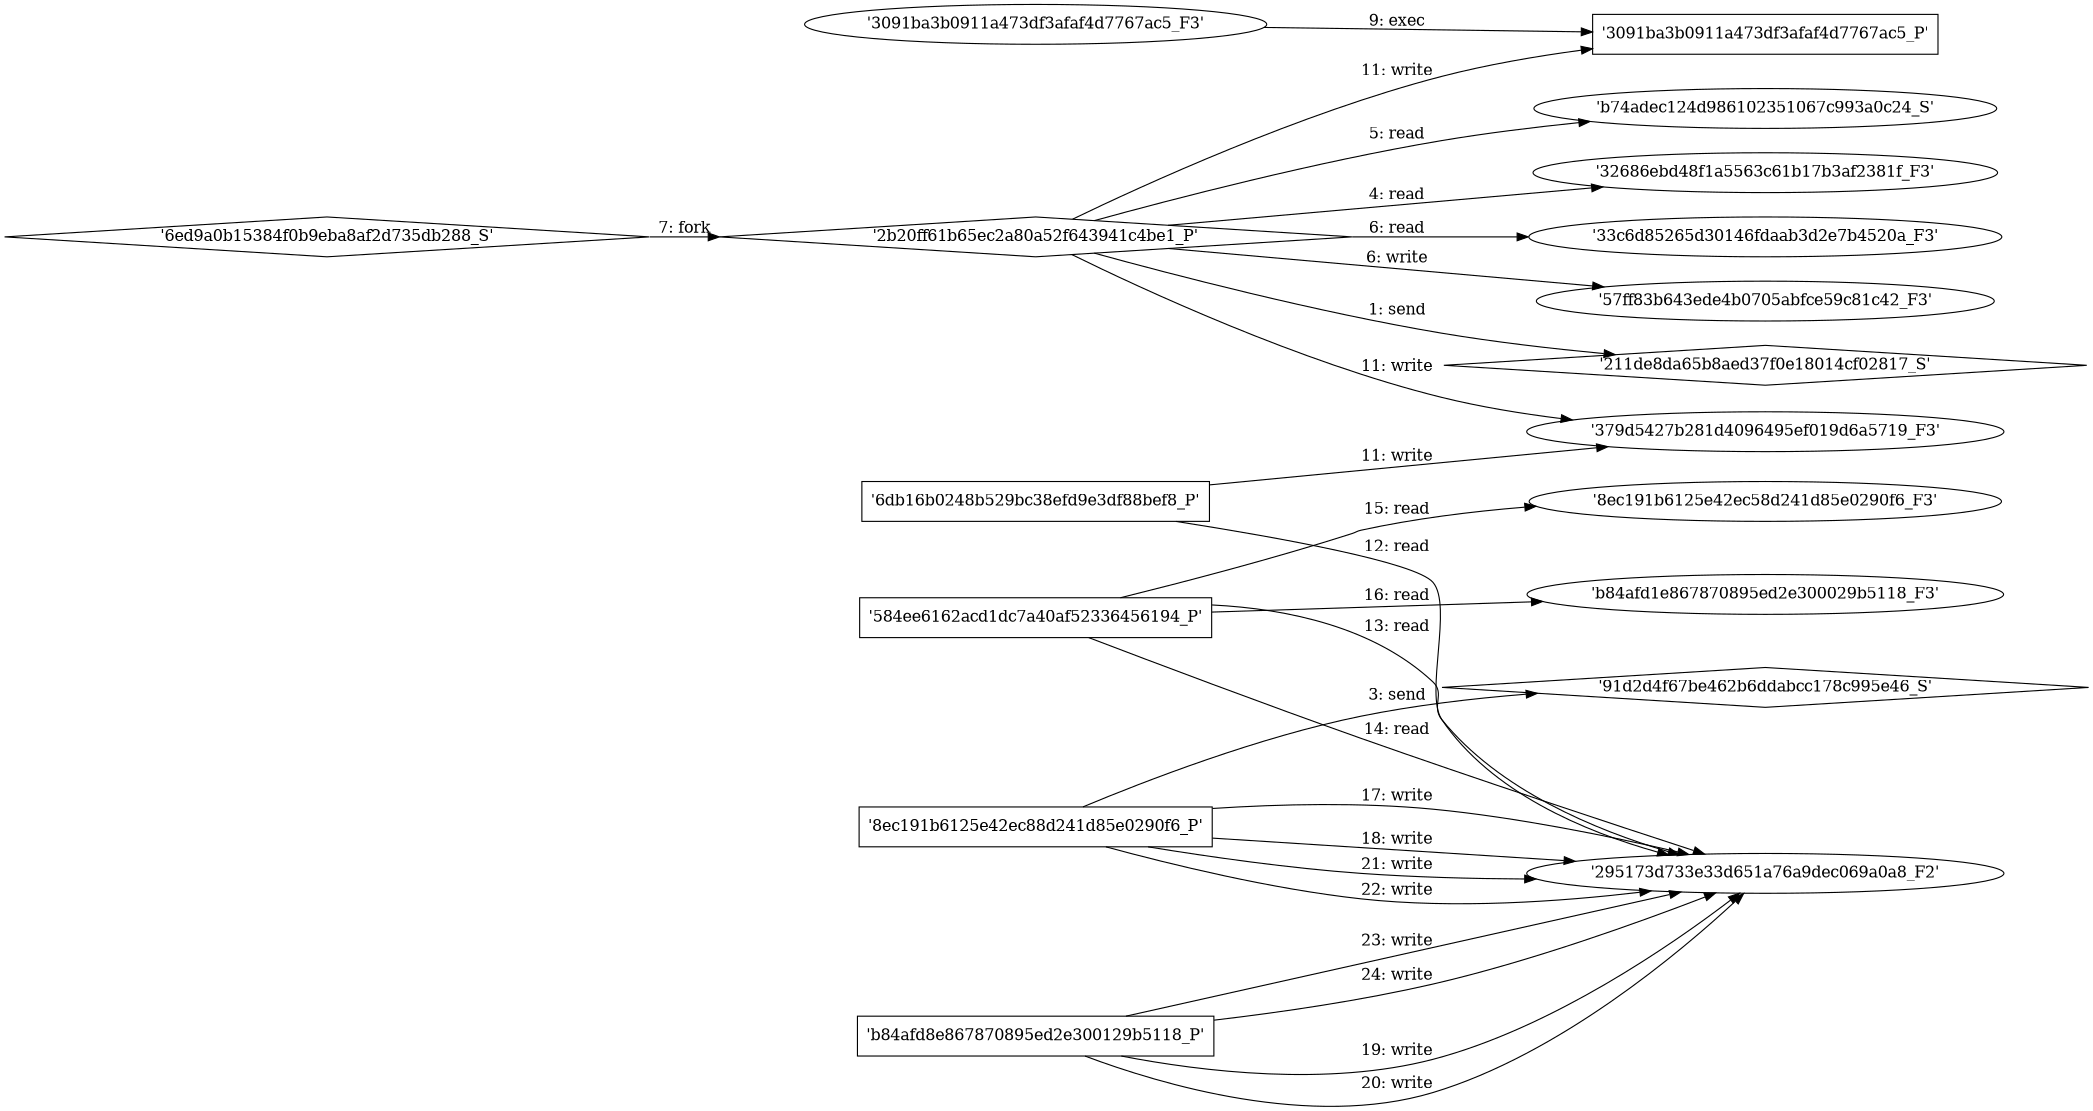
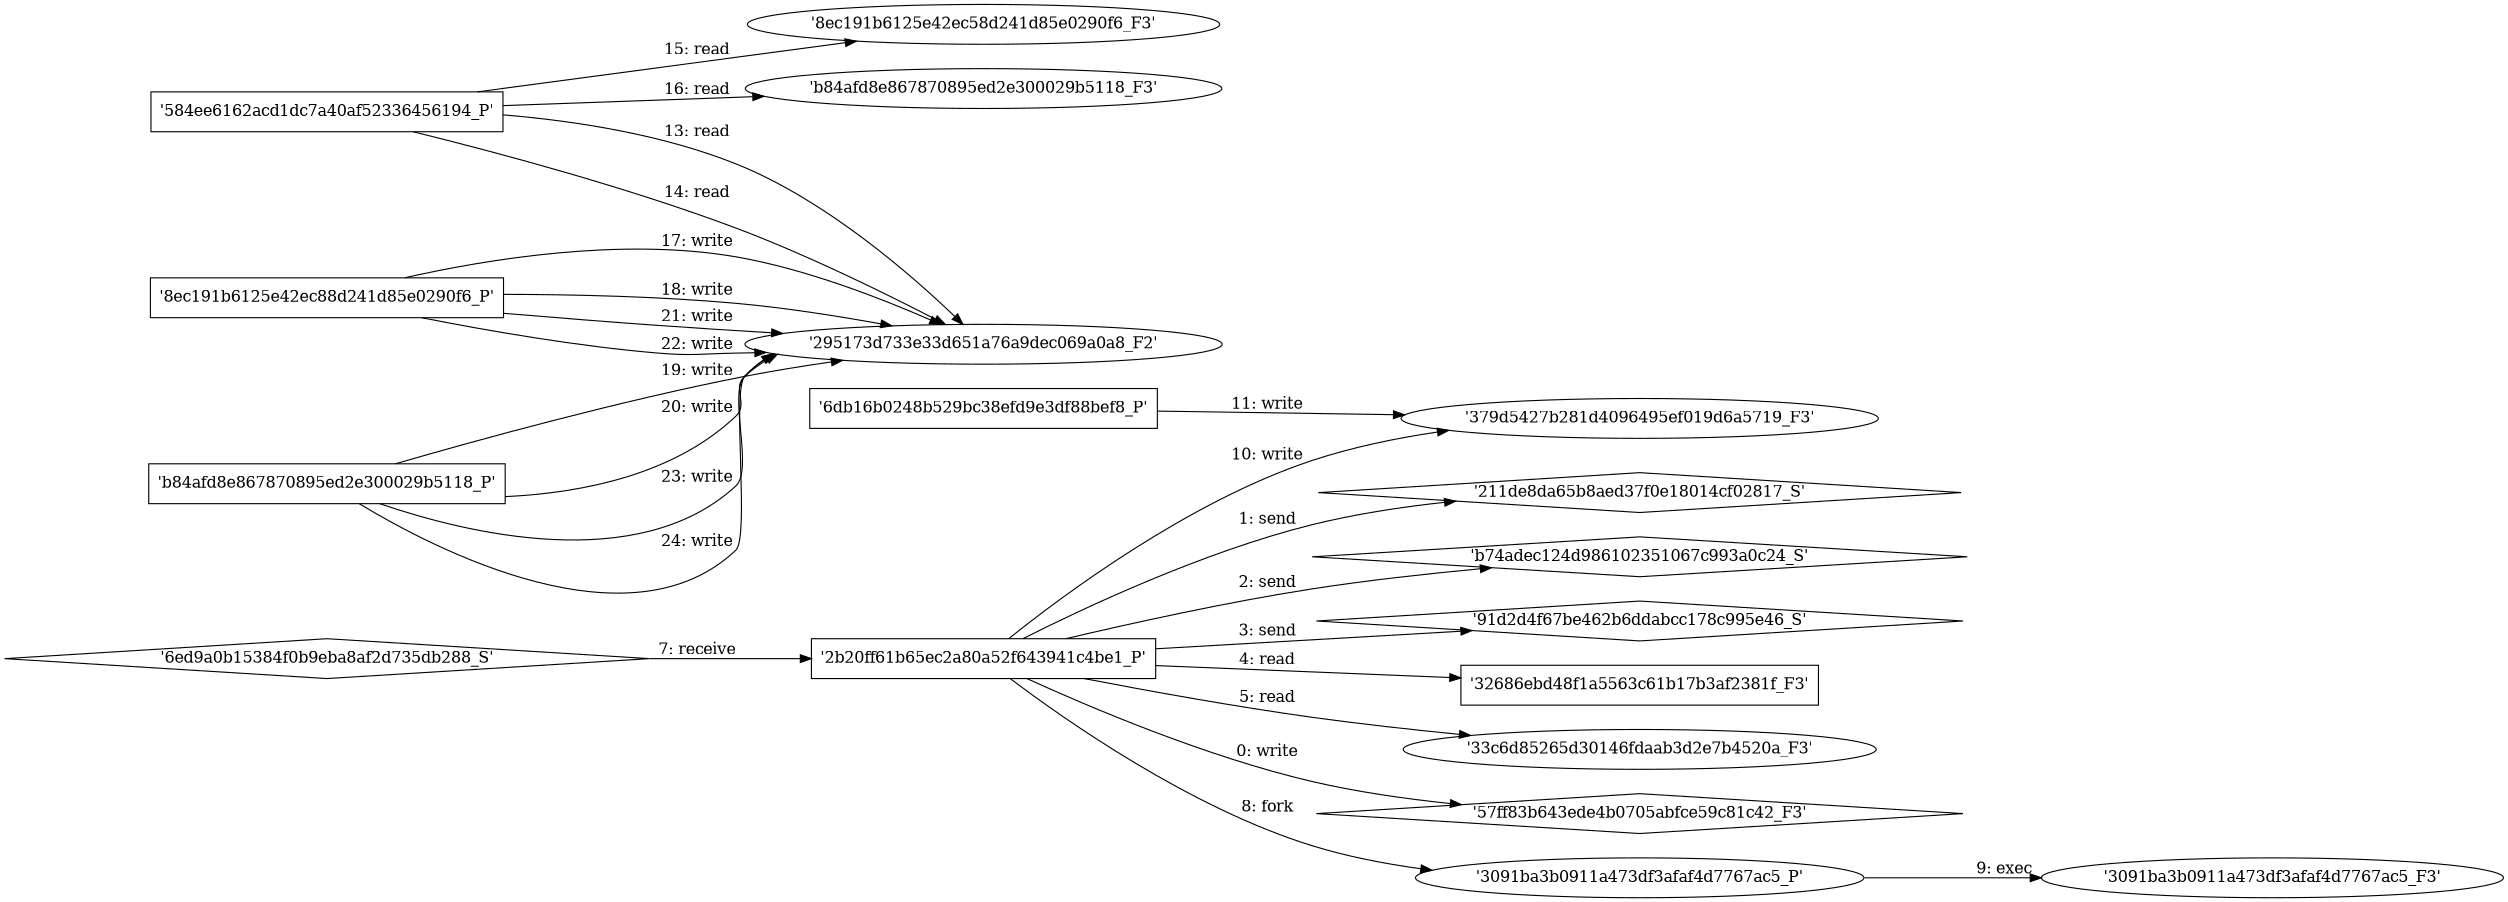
(1422, 30) -> (1947, 878)
(1765, 34) -> (1640, 878)
(1397, 71) -> (1267, 808)
(1765, 108) -> (1640, 557)
(1397, 134) -> (1267, 583)
(1765, 173) -> (1640, 685)
(684, 229) -> (697, 650)
(1397, 229) -> (1267, 698)
(1036, 237) -> (984, 659)
(1397, 258) -> (1267, 752)
(1765, 301) -> (1640, 814)
(1397, 367) -> (1267, 456)
(1765, 594) -> (984, 89)
(1439, 647) -> none
(1300, 731) -> (1308, 640)
(1036, 1036) -> (327, 484)
